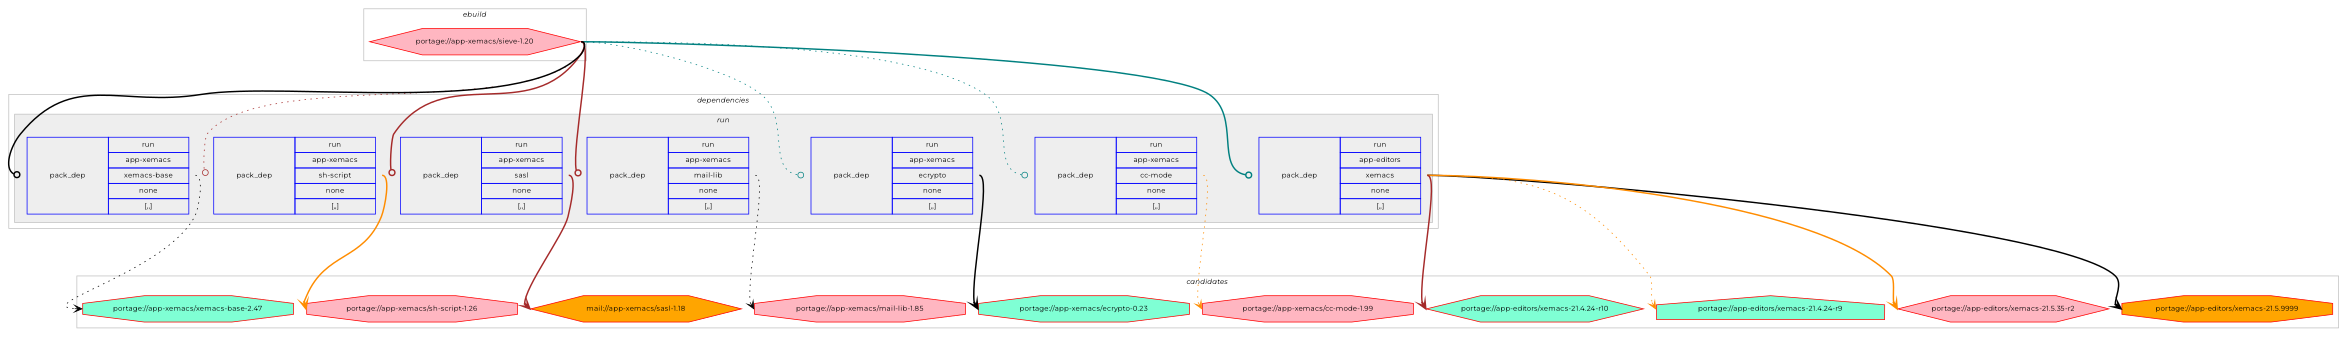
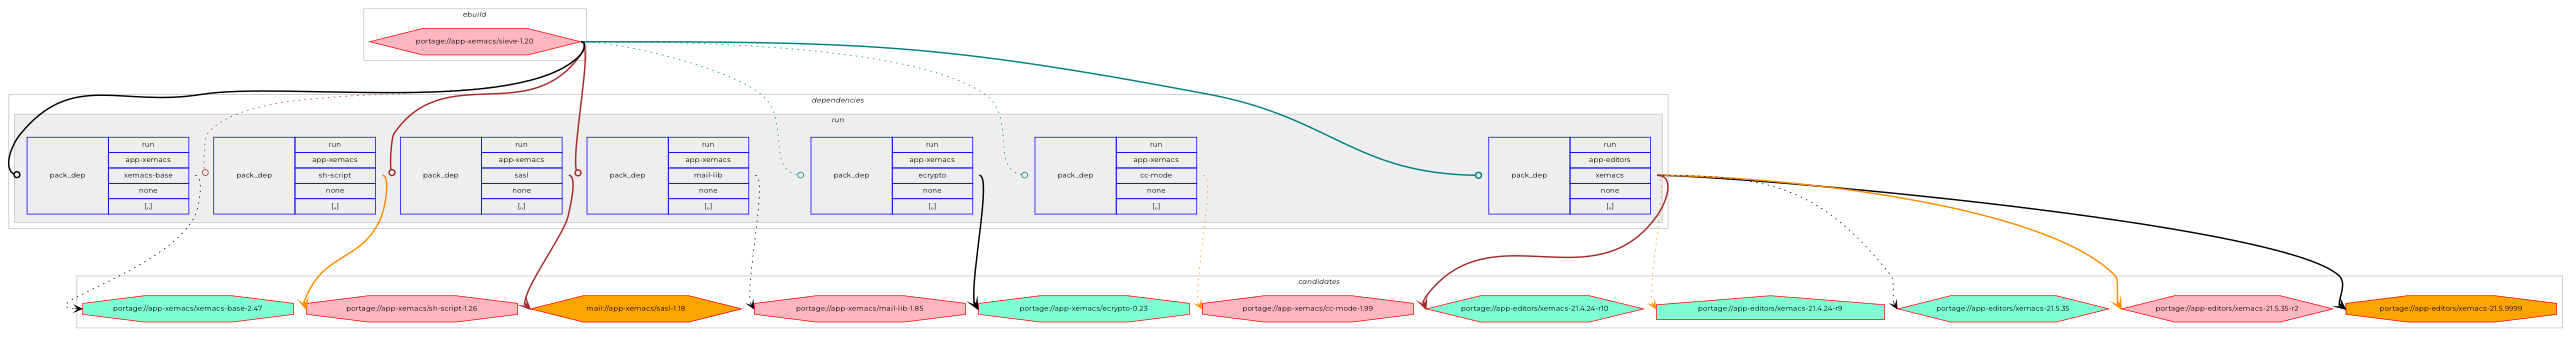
none -> (2003, 309)
